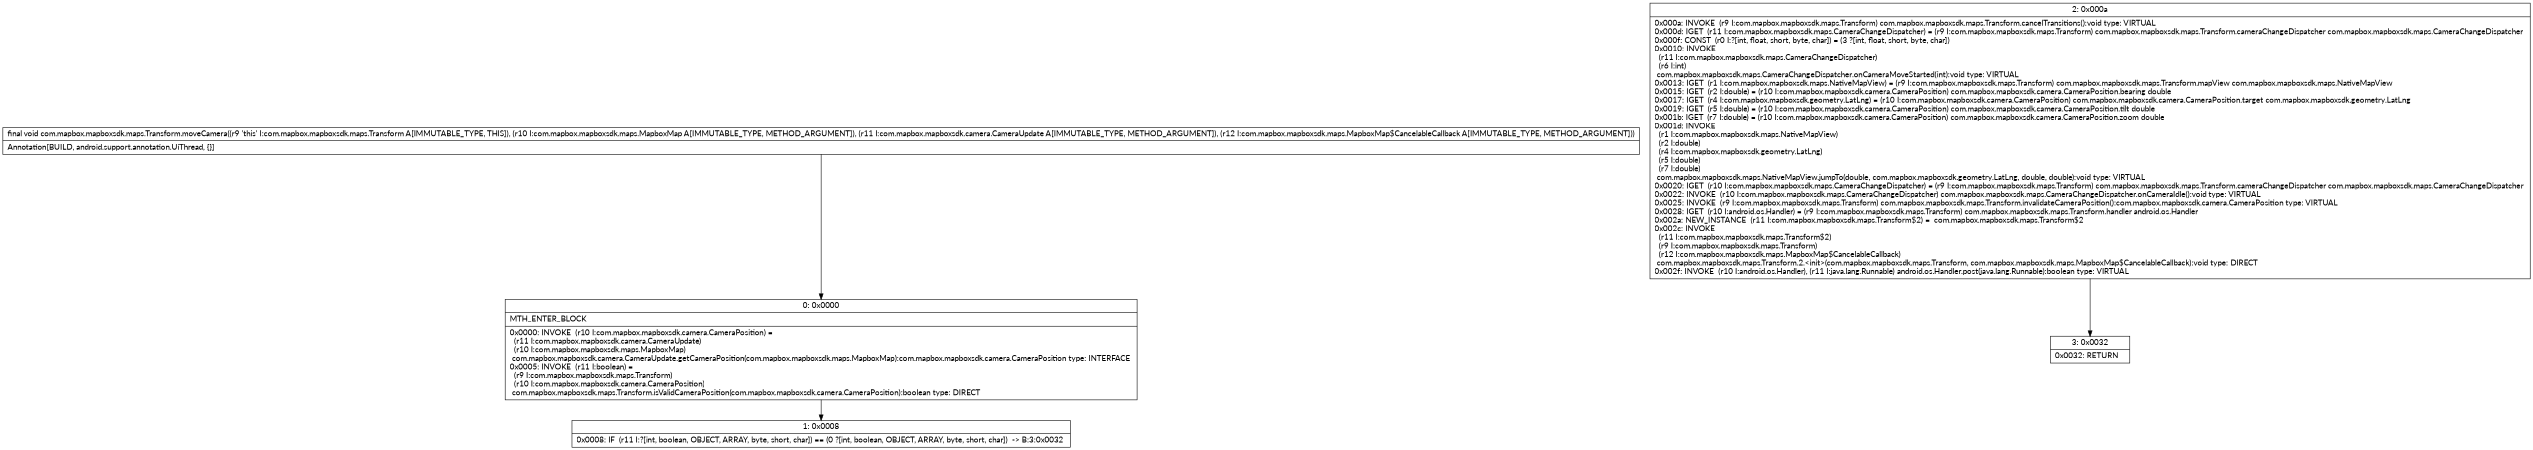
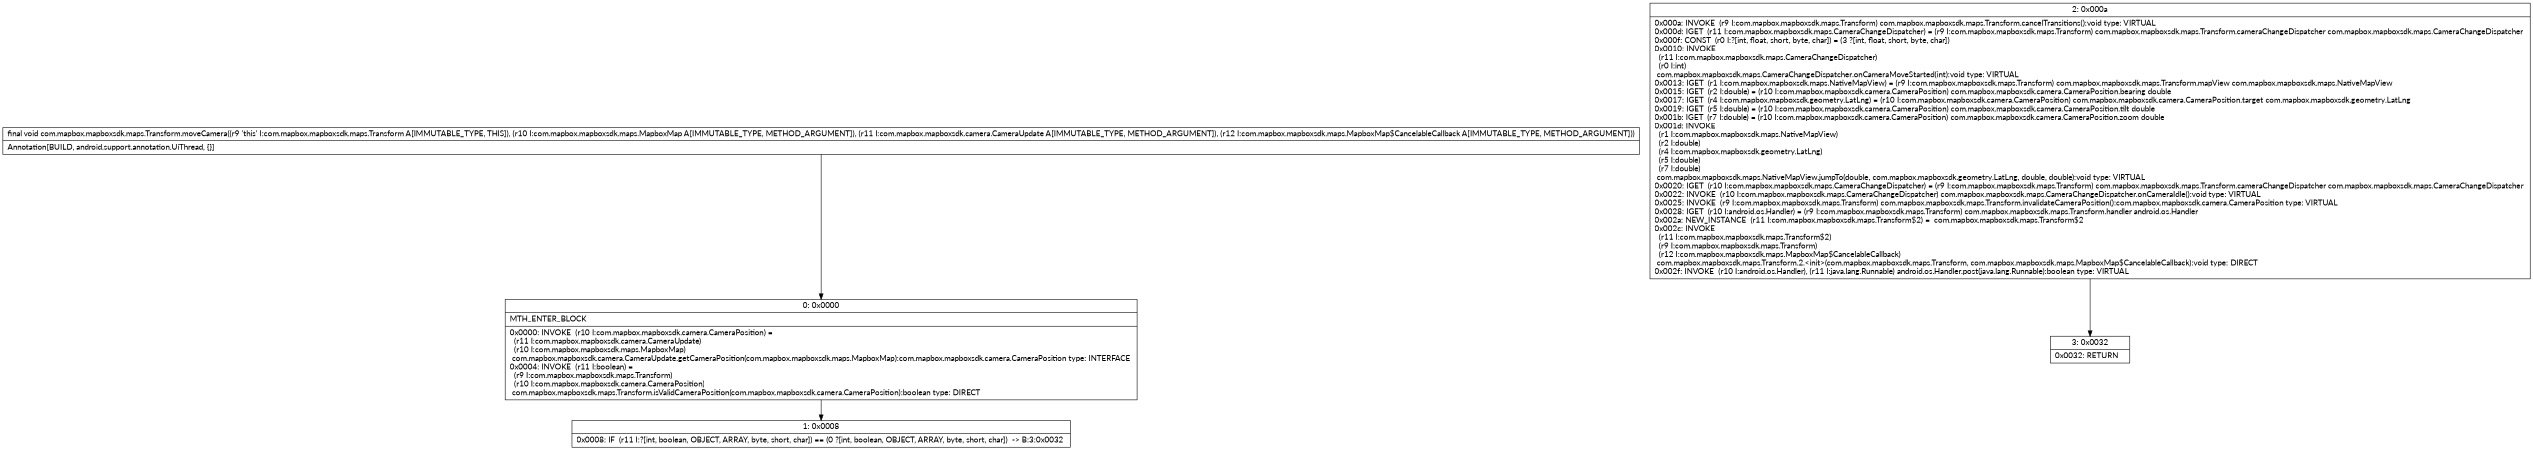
(1671, 66) -> (1671, 66)
(573, 367) -> (573, 367)
